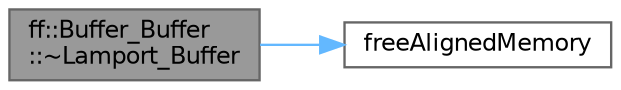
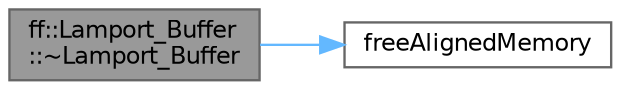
(135, 45) -> (135, 45)
